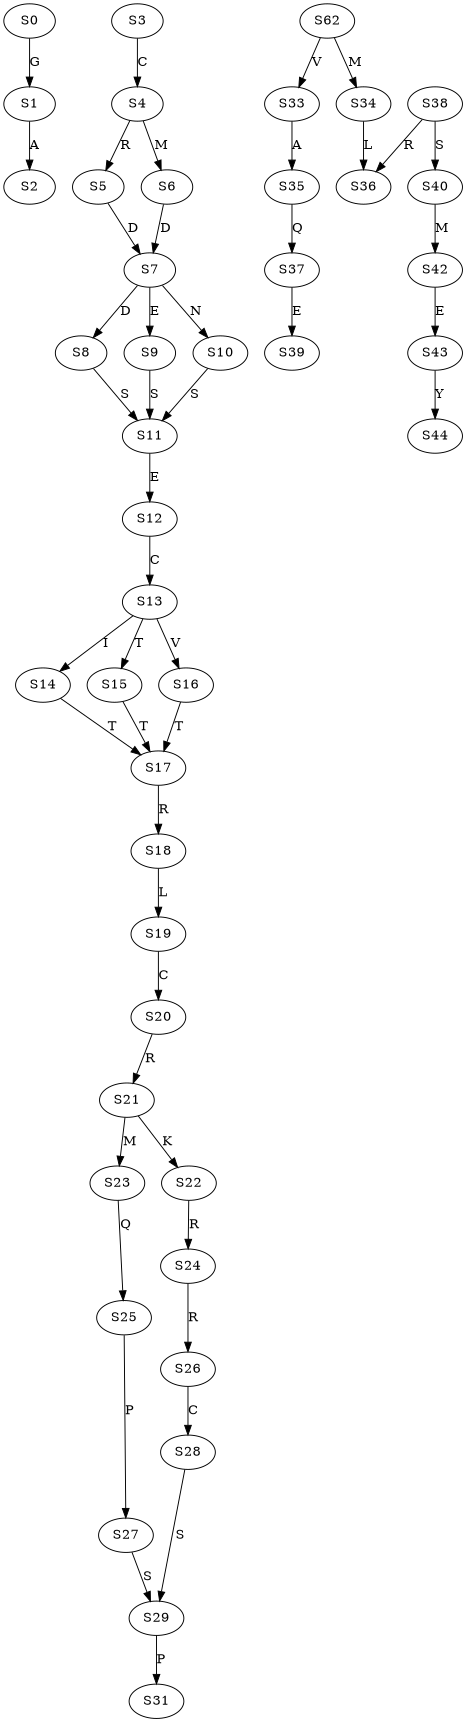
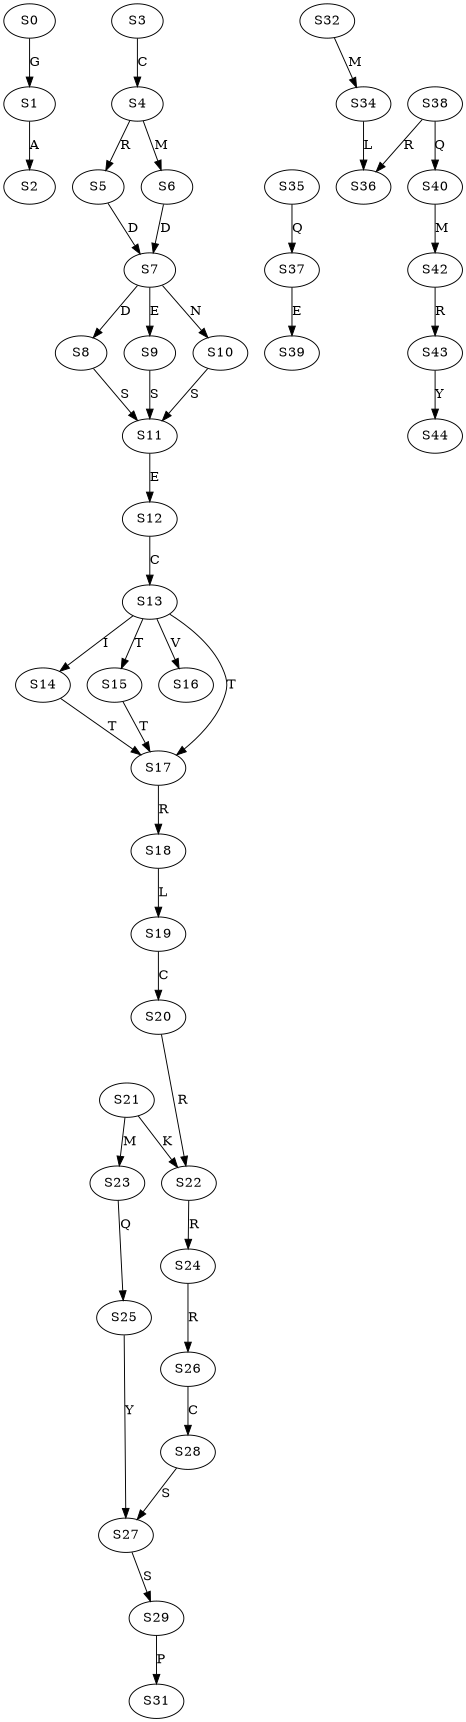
(327, 21) -> (327, 21)
(292, 104) -> none
(440, 146) -> (440, 146)
(440, 312) -> (440, 312)
(174, 722) -> (226, 678)
(144, 1054) -> (173, 1095)
(130, 1411) -> (130, 1411)
(173, 1530) -> (160, 1490)
